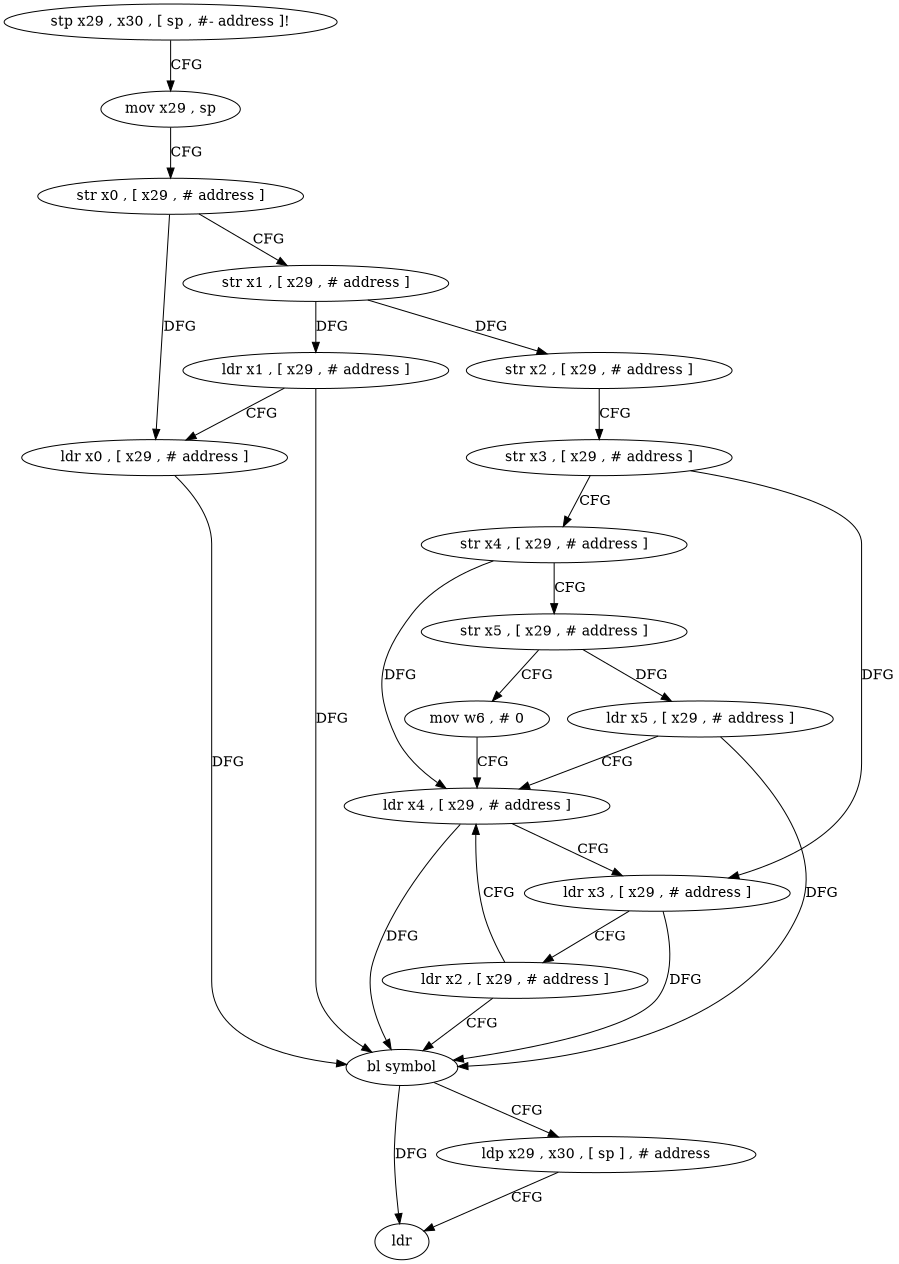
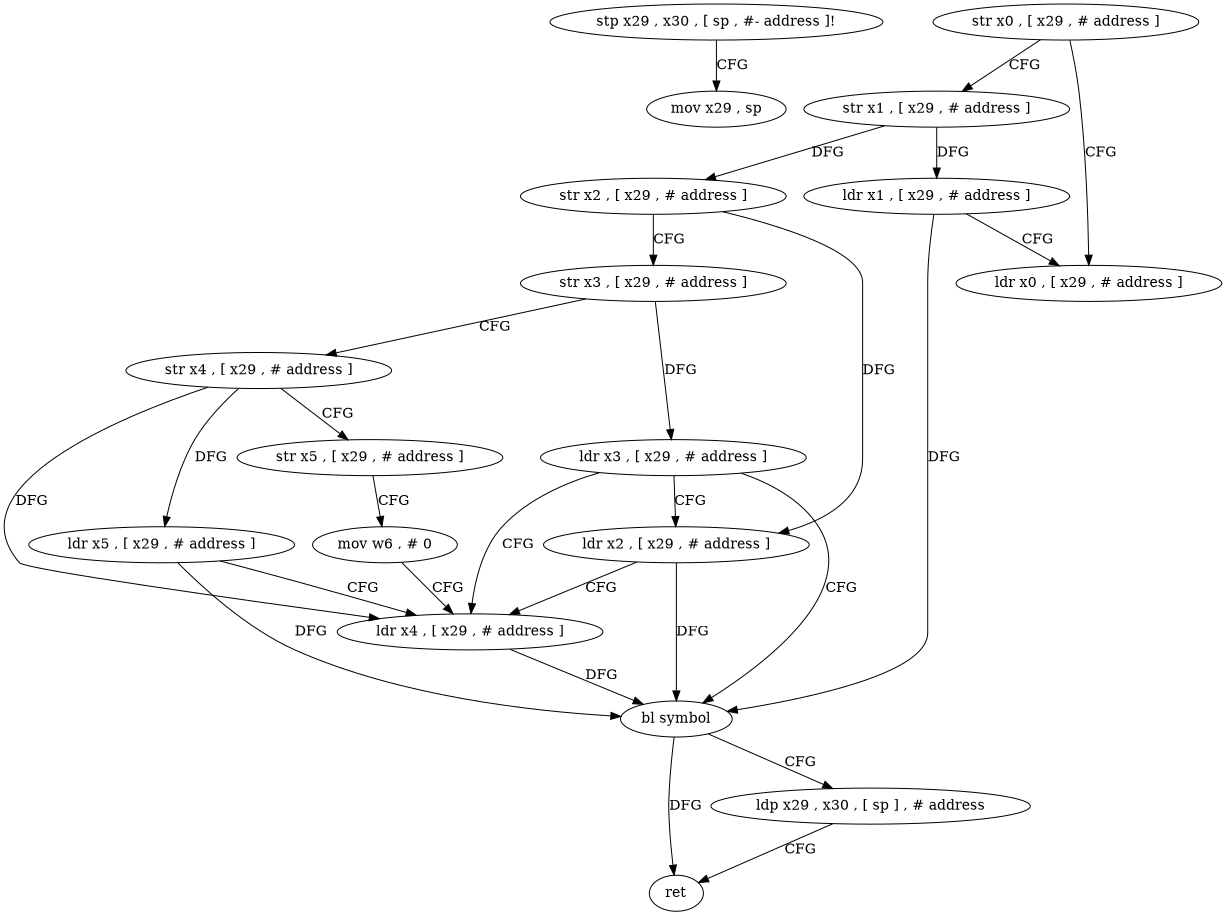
(171, 148) -> none
(180, 327) -> (1101, 153)
none -> (863, 345)
(623, 673) -> (191, 446)
(212, 804) -> none
(562, 847) -> (512, 517)
(686, 980) -> (842, 588)
(482, 1024) -> (693, 632)
(402, 1242) -> (676, 893)
